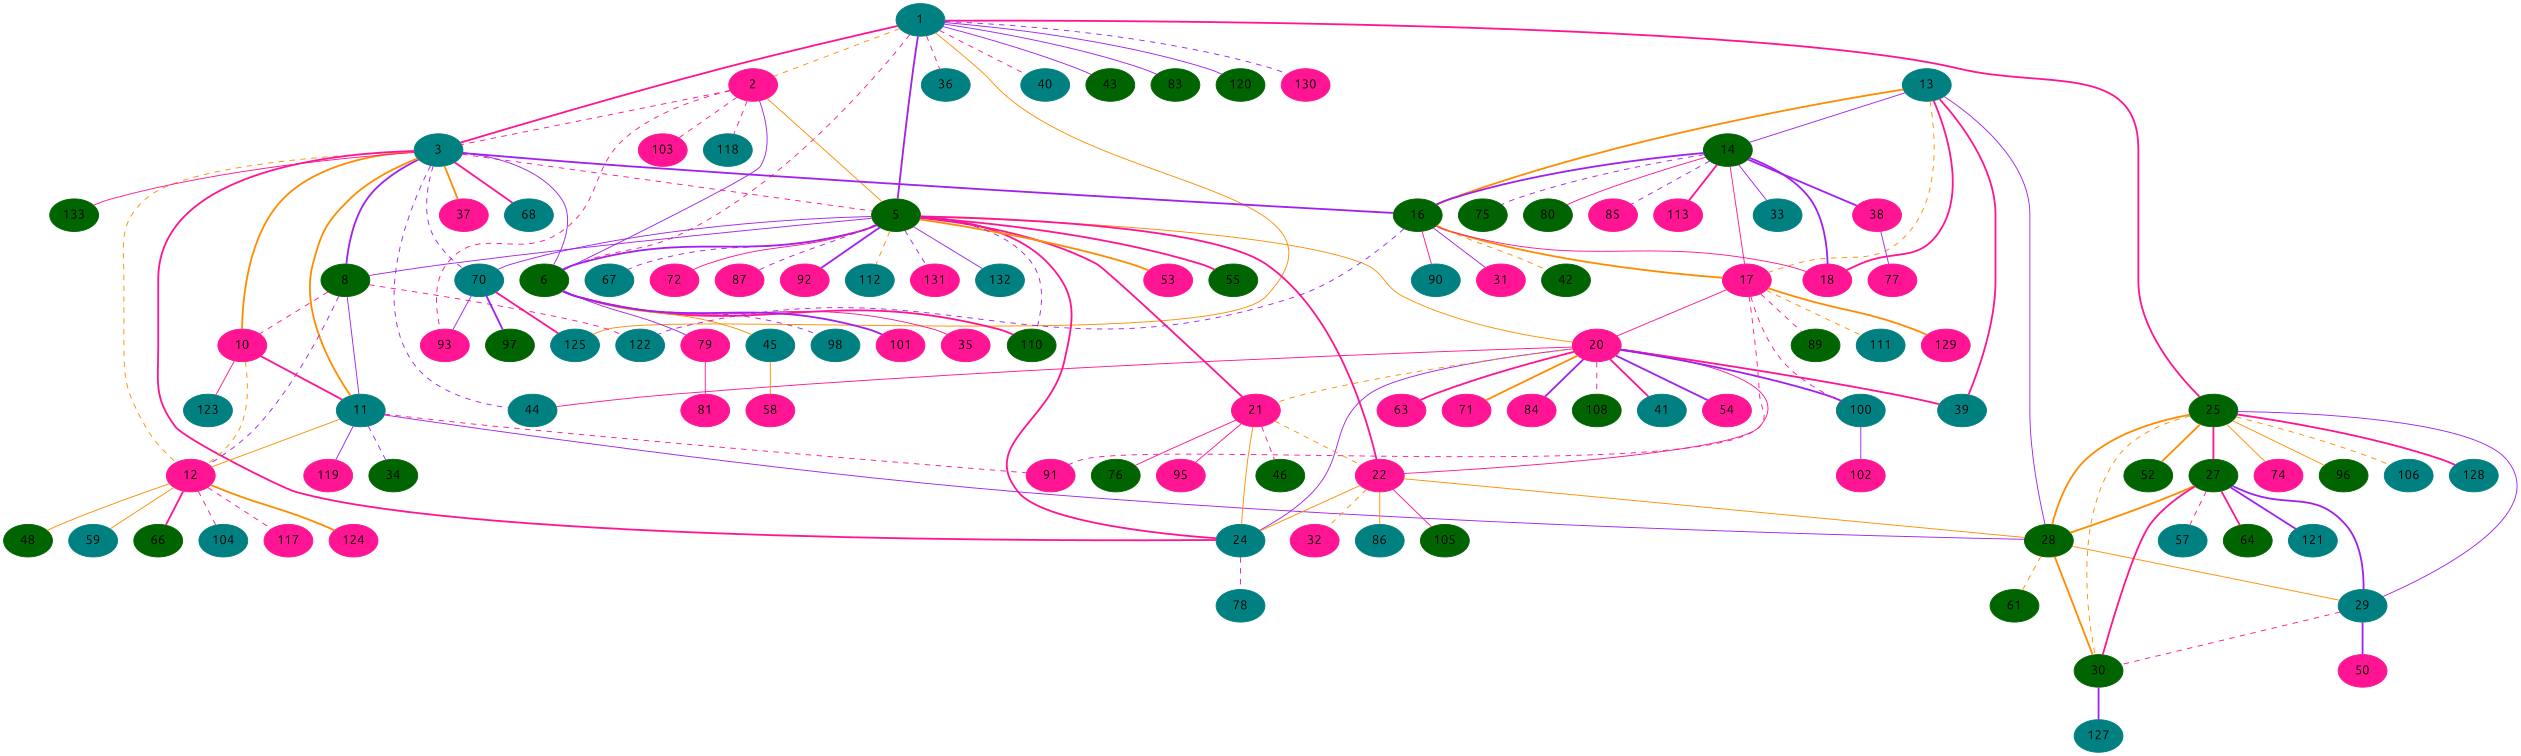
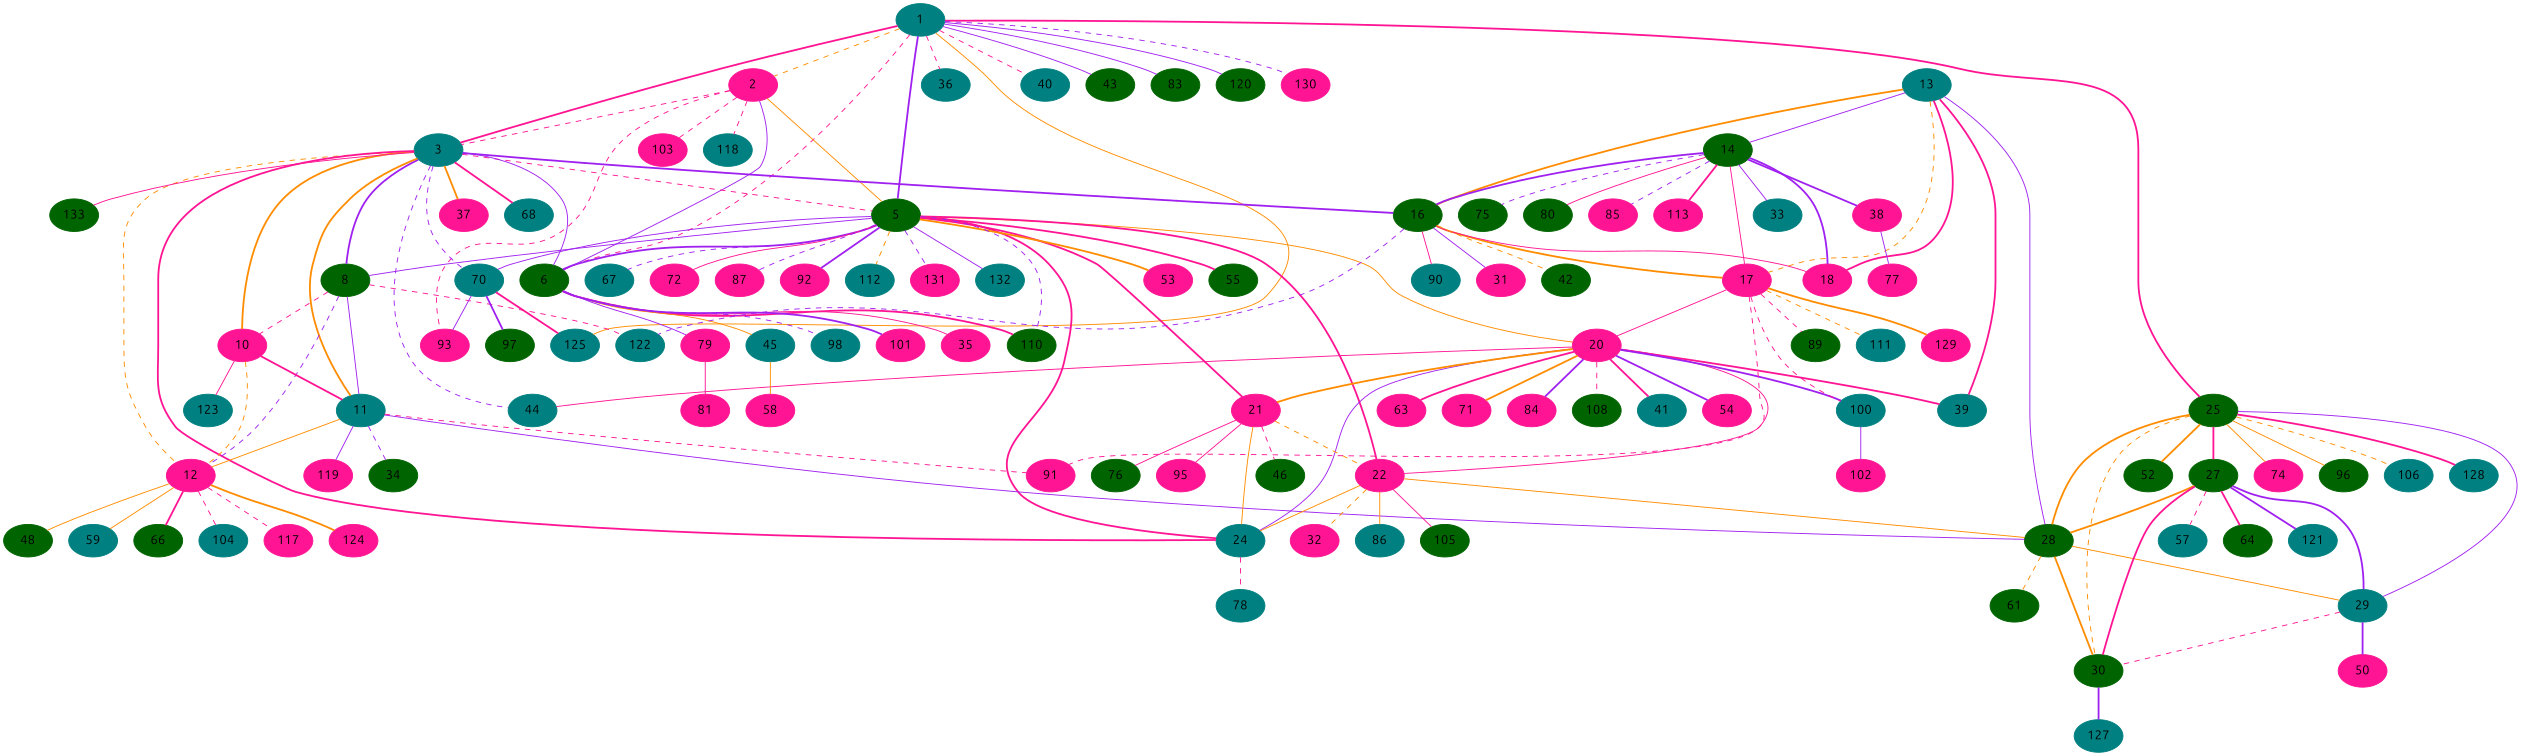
(1394, 376) -> (1394, 376)
